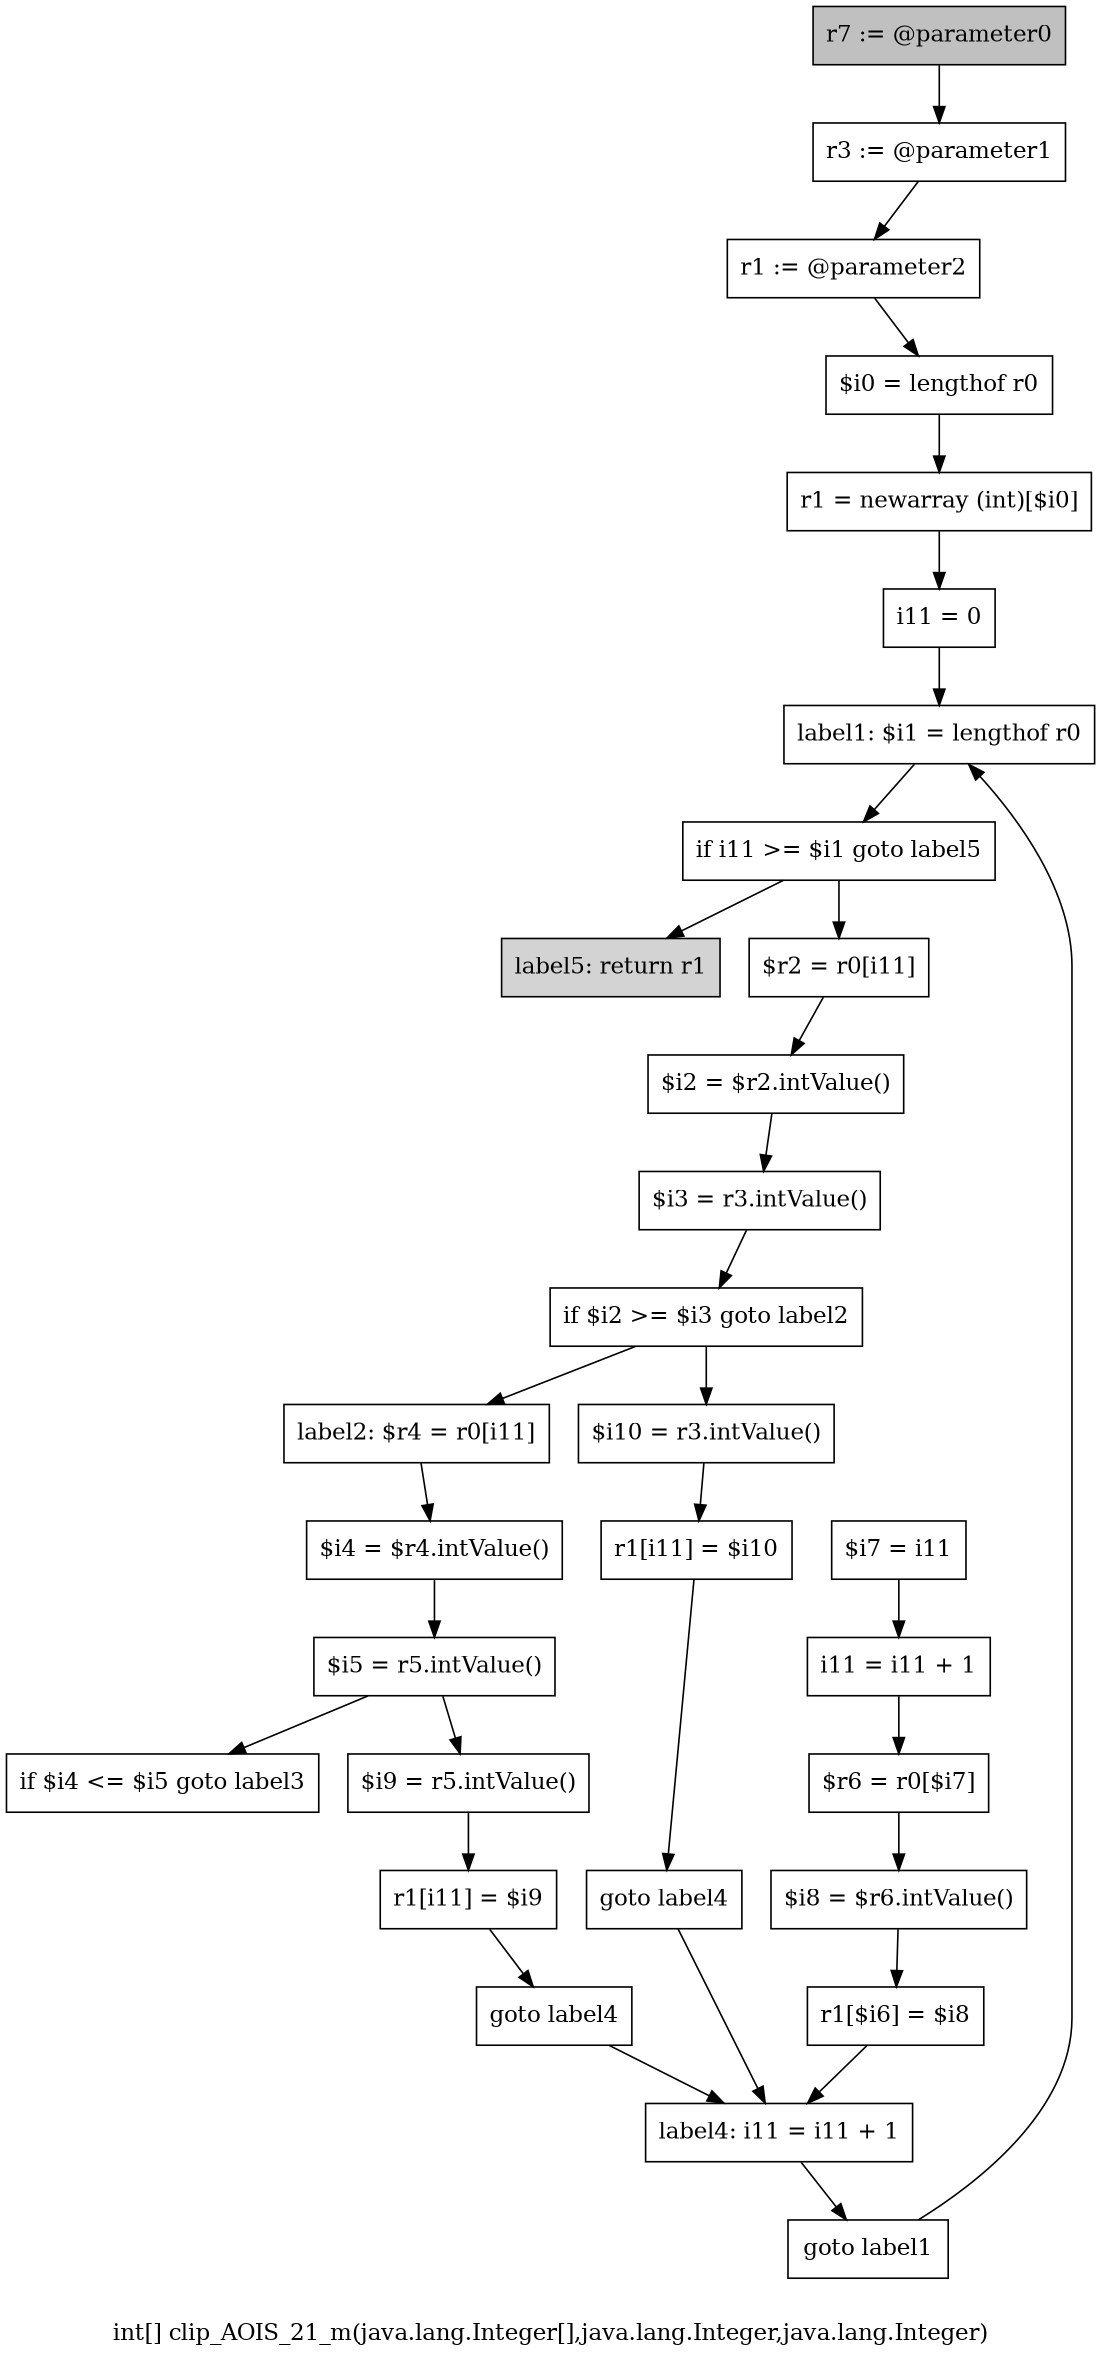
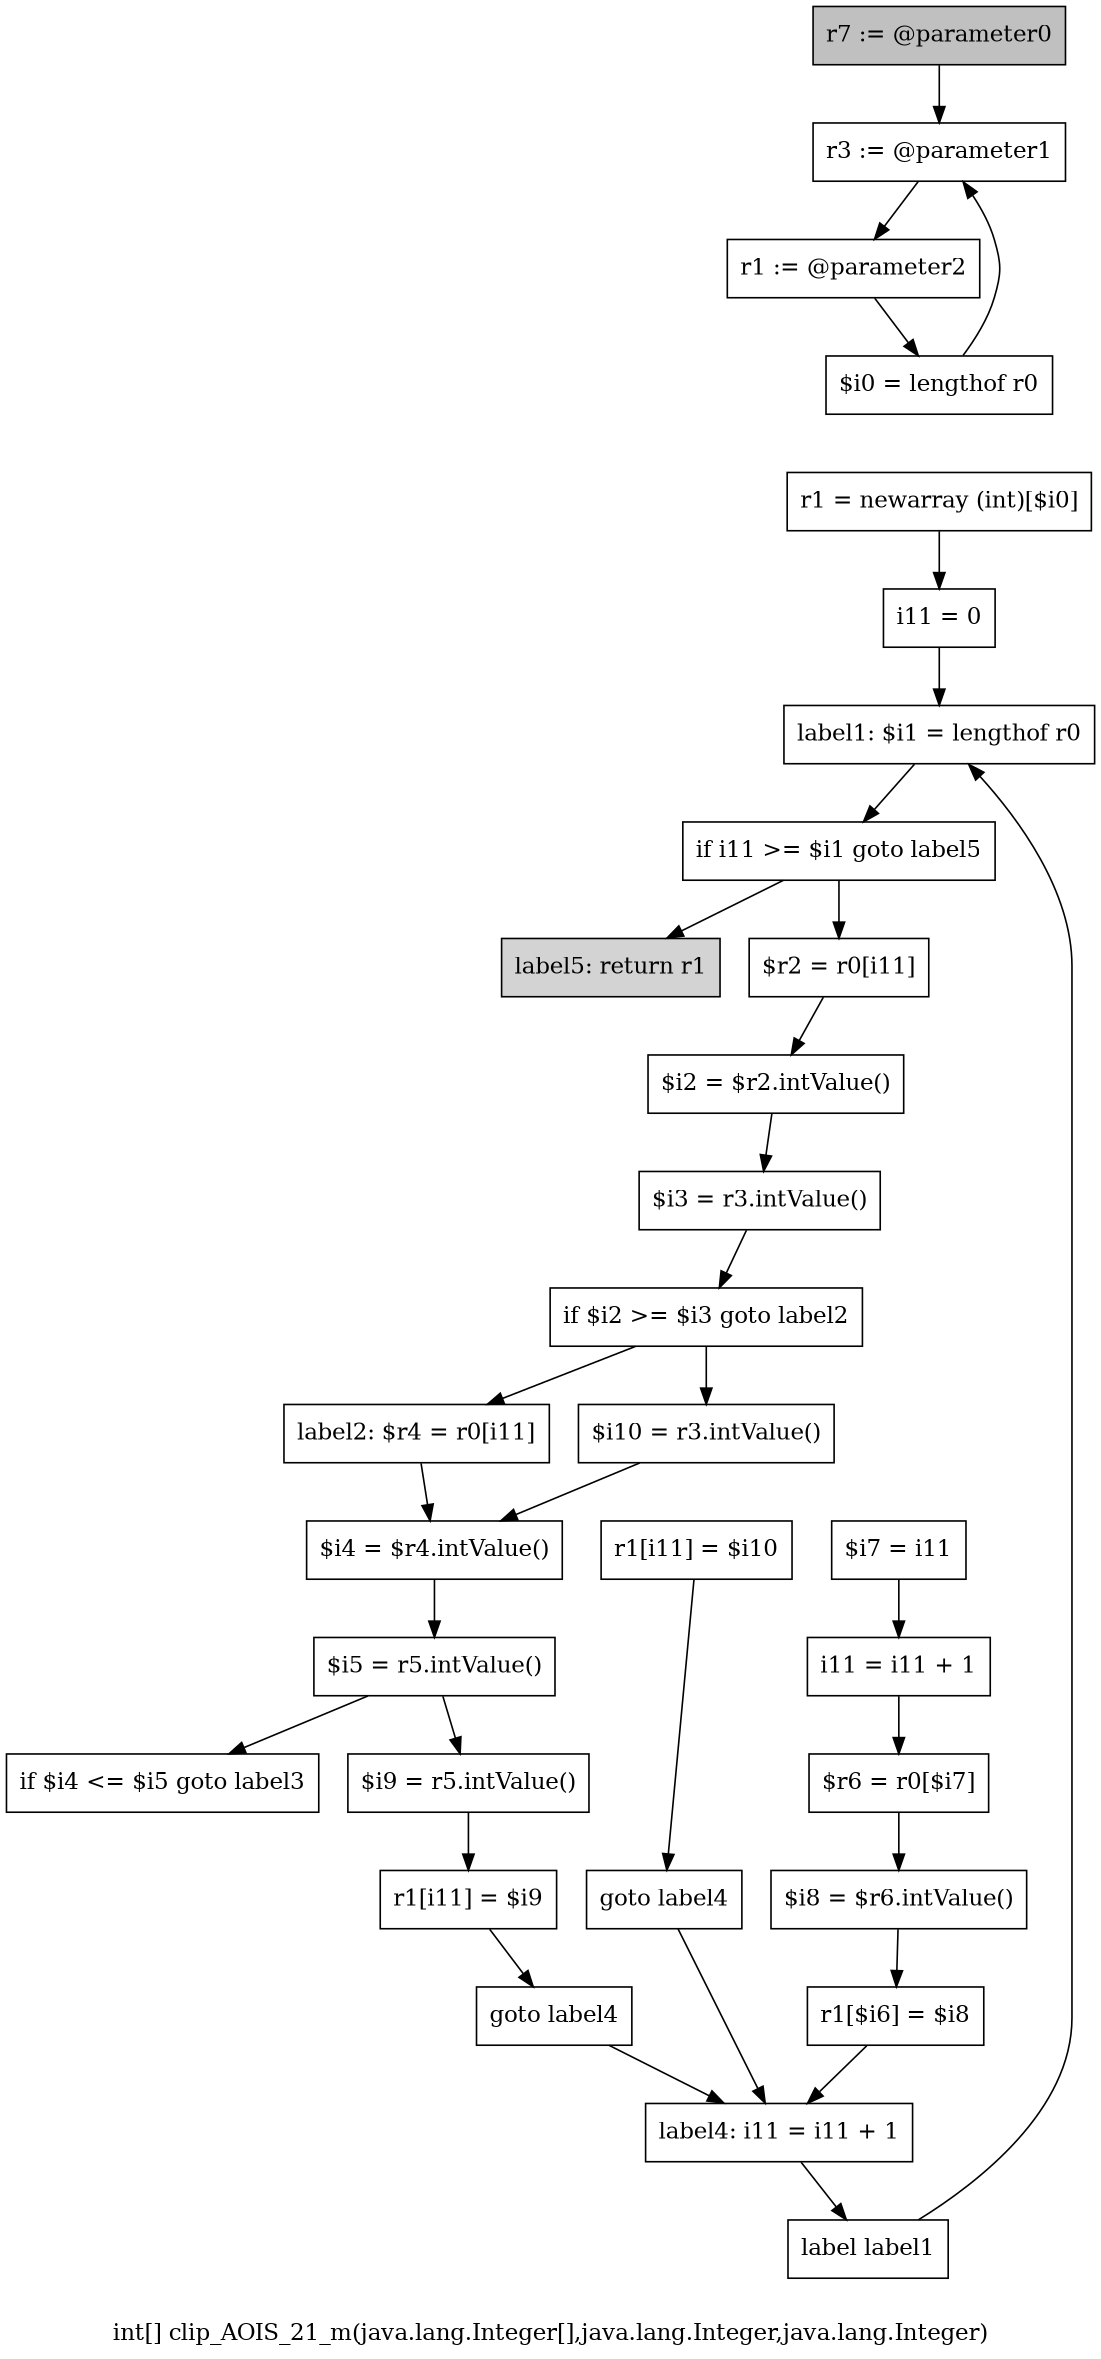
(939, 435) -> (999, 277)
(702, 1484) -> (578, 1489)
(868, 2249) -> (868, 2249)
